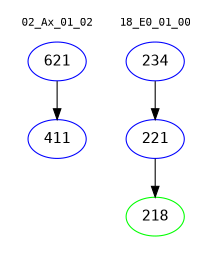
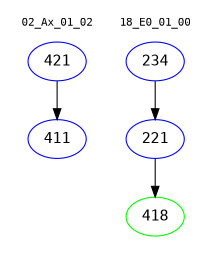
(57, 61) -> (57, 61)
(155, 217) -> (155, 217)
